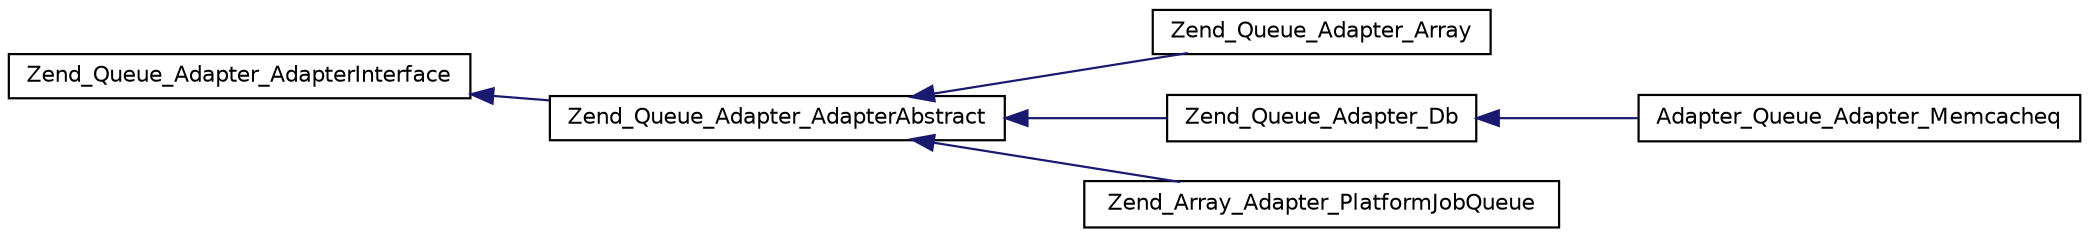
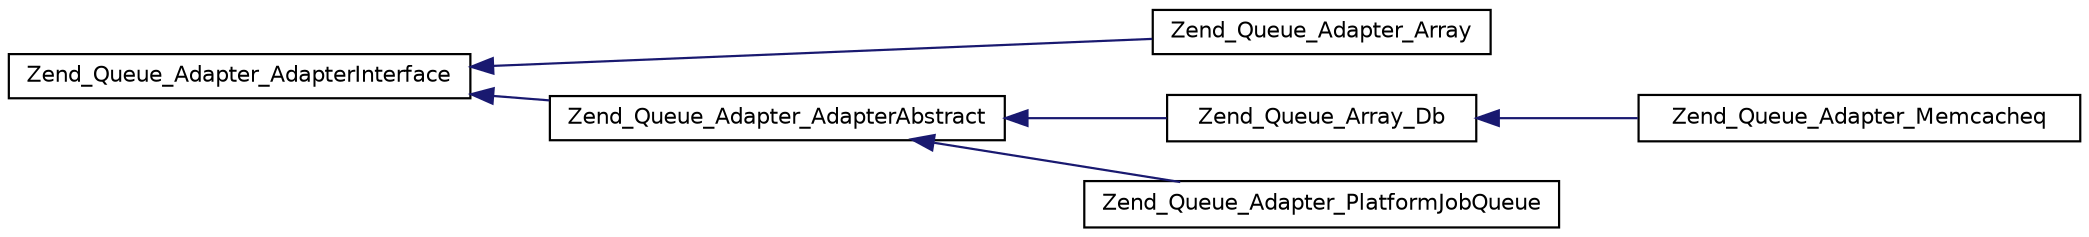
(1061, 73) -> (823, 52)
(1322, 118) -> (1322, 118)
(1859, 118) -> (1859, 118)
(1322, 204) -> (1322, 204)
